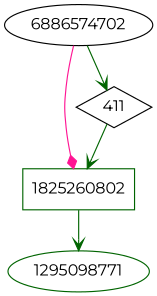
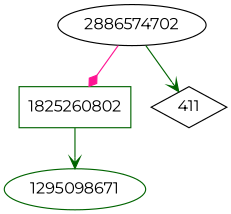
(79, 25) -> (132, 25)
(99, 141) -> none
(79, 271) -> (75, 189)
